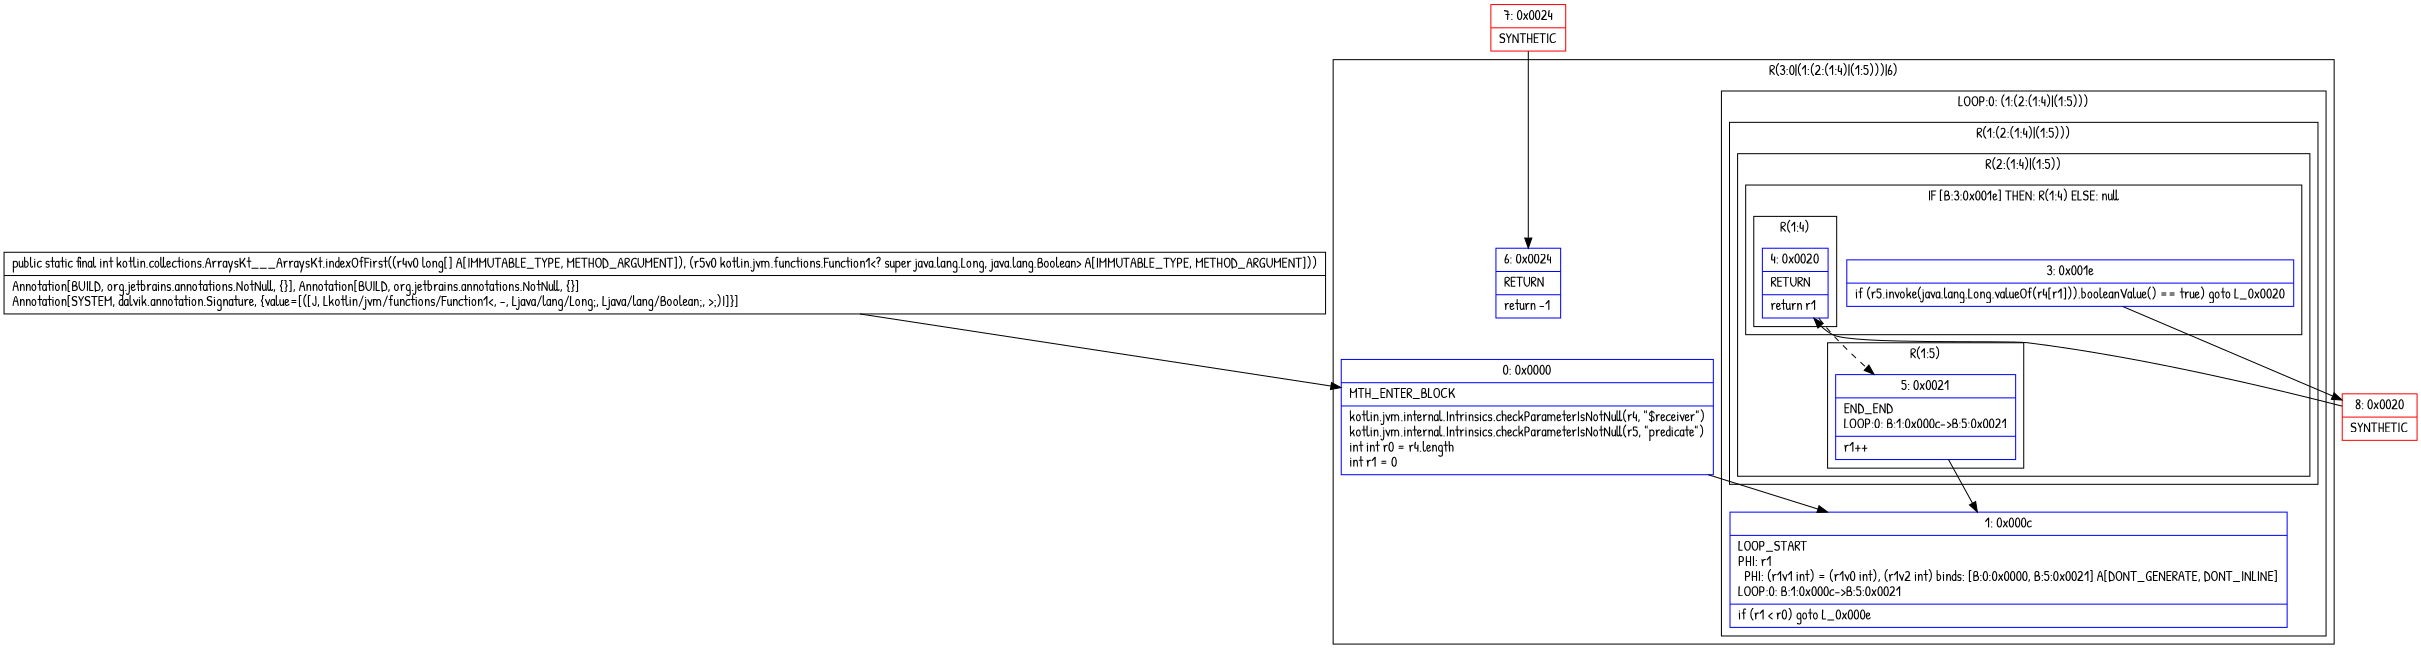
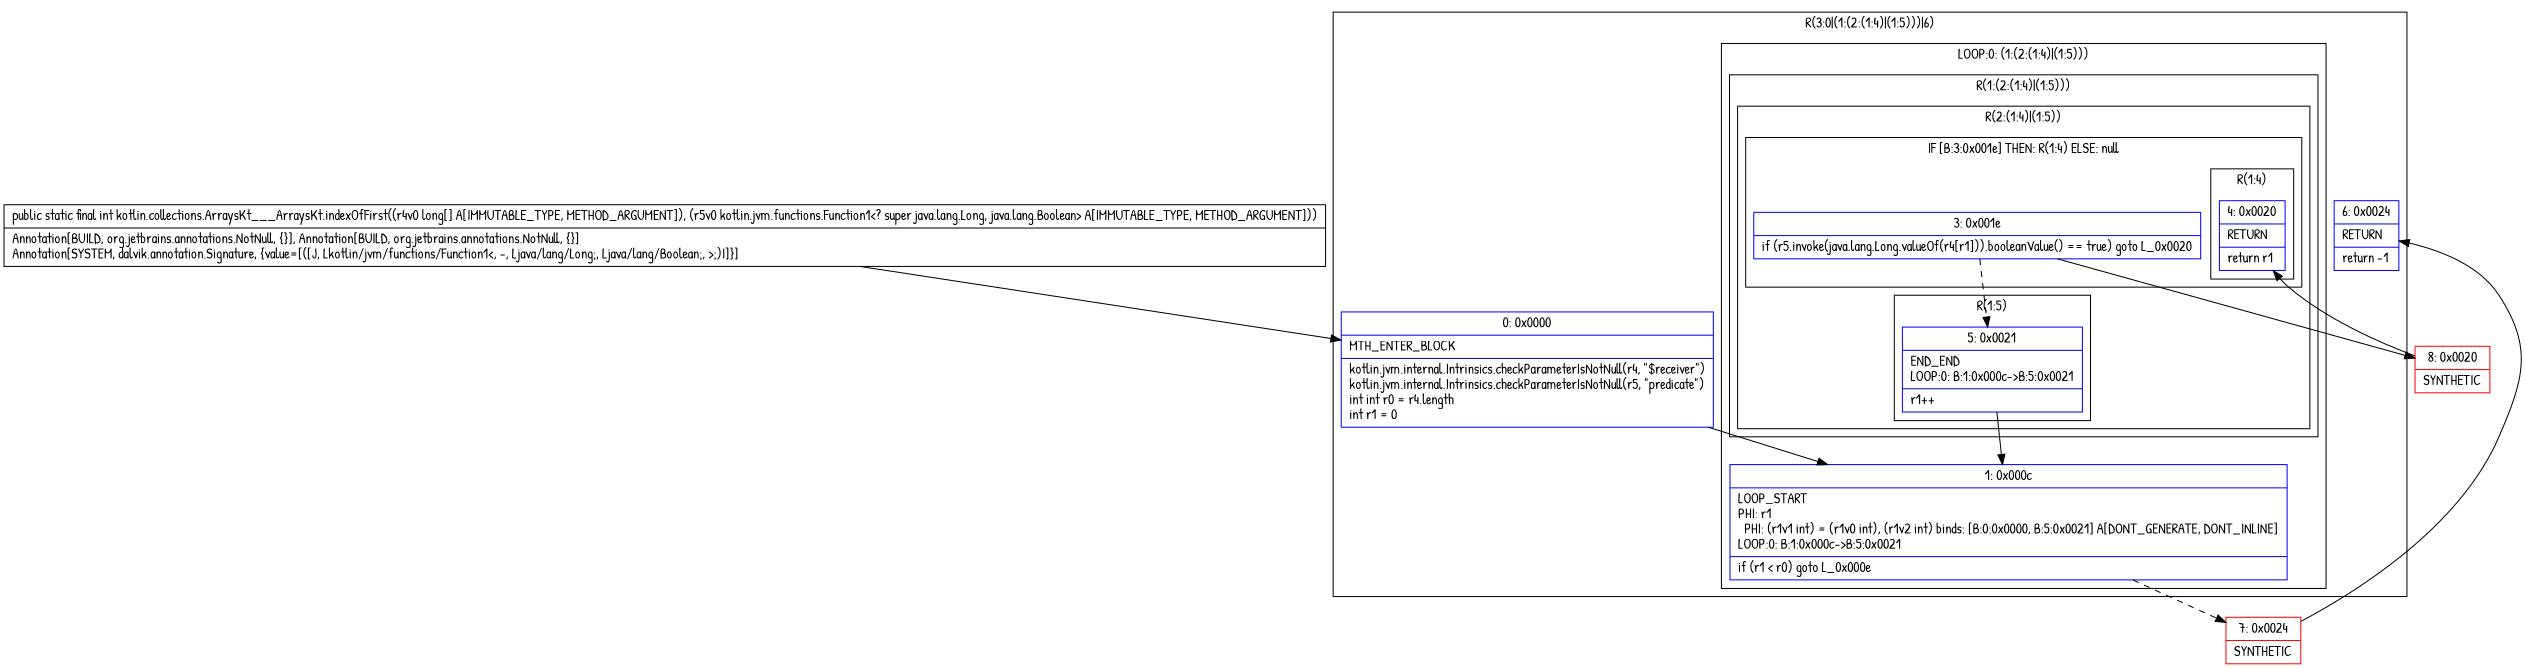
(1846, 349) -> (1982, 281)
none -> (2183, 603)
